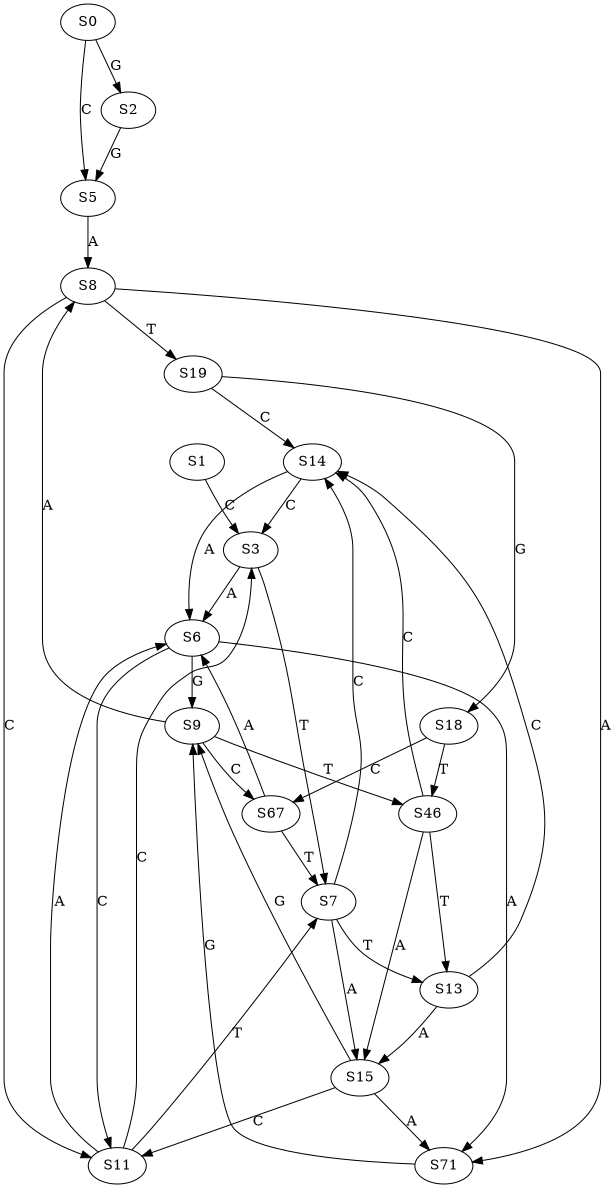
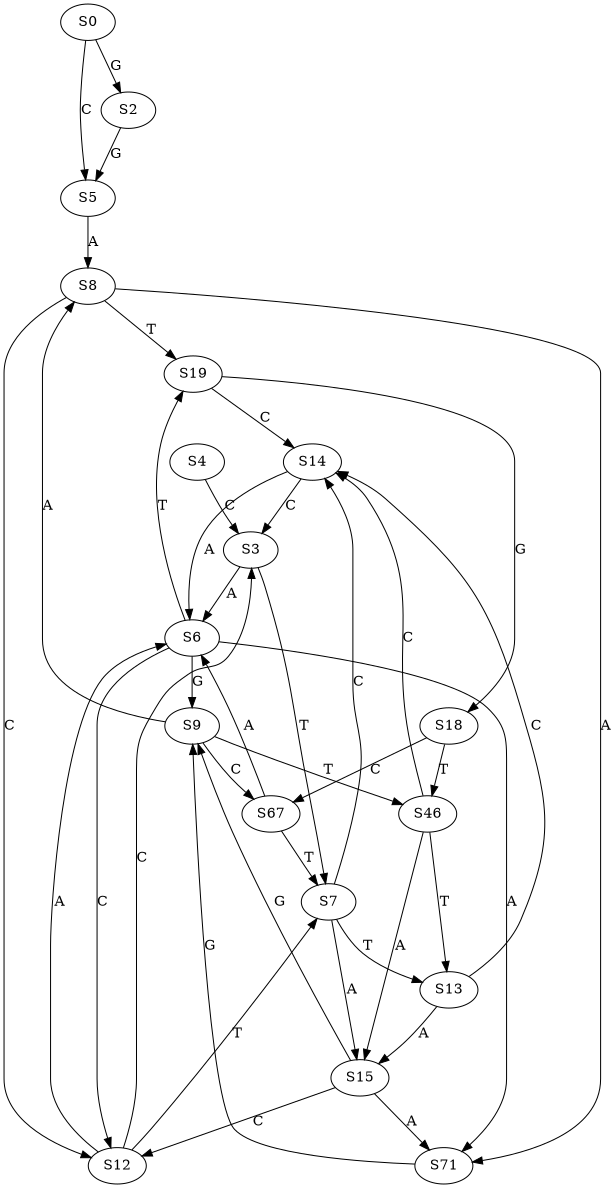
(197, 462) -> (197, 462)
none -> (158, 510)
(117, 1166) -> (117, 1166)
